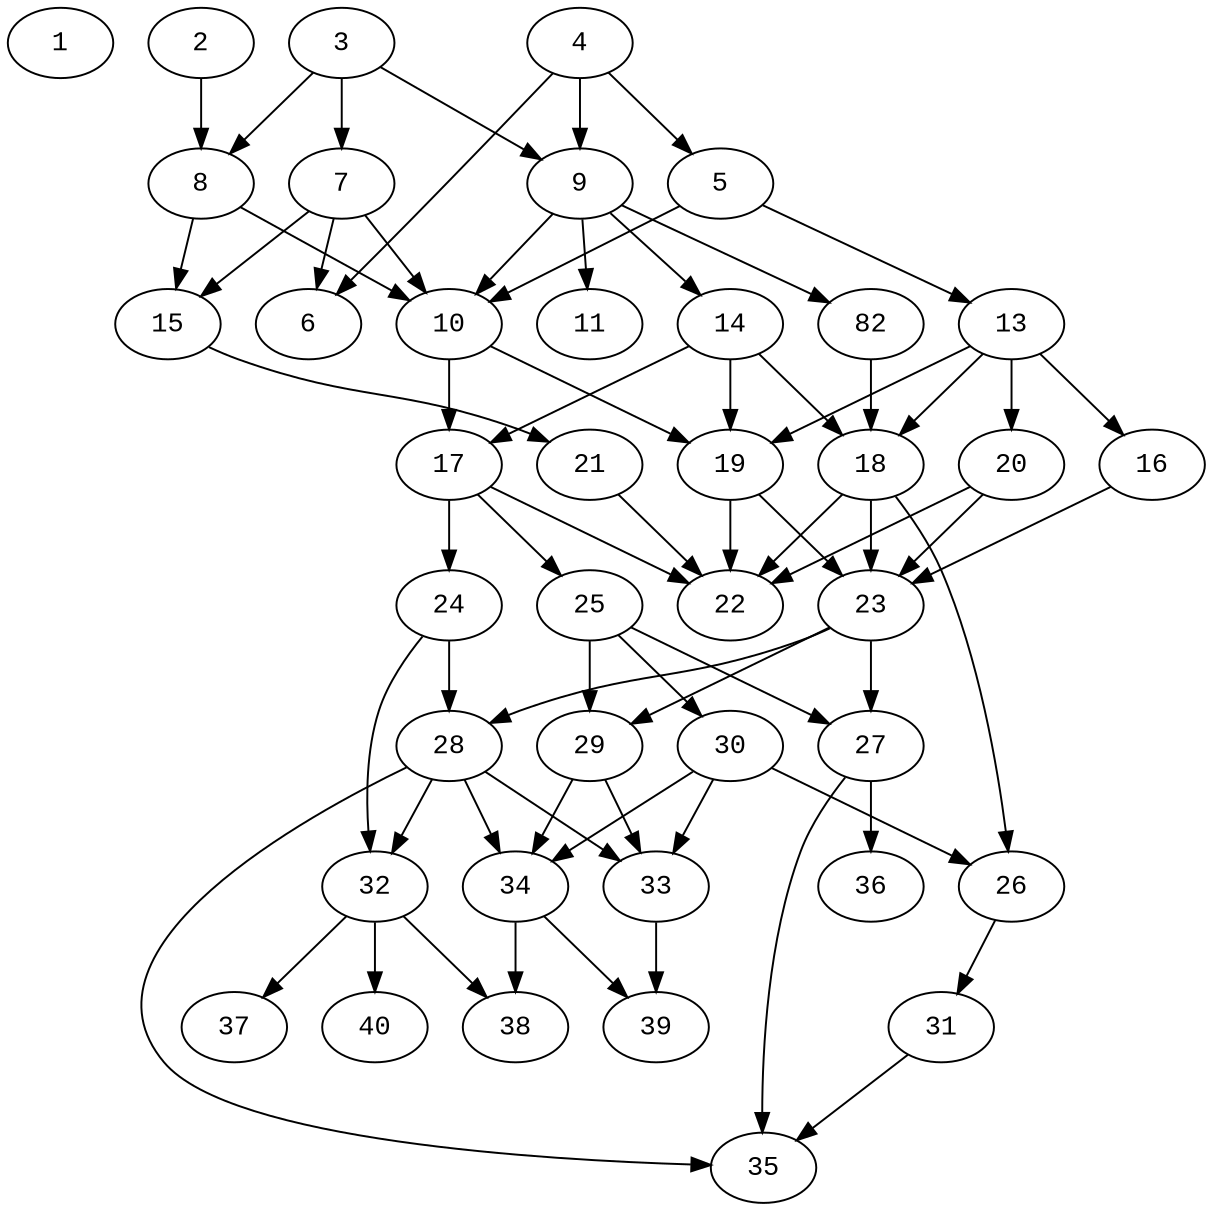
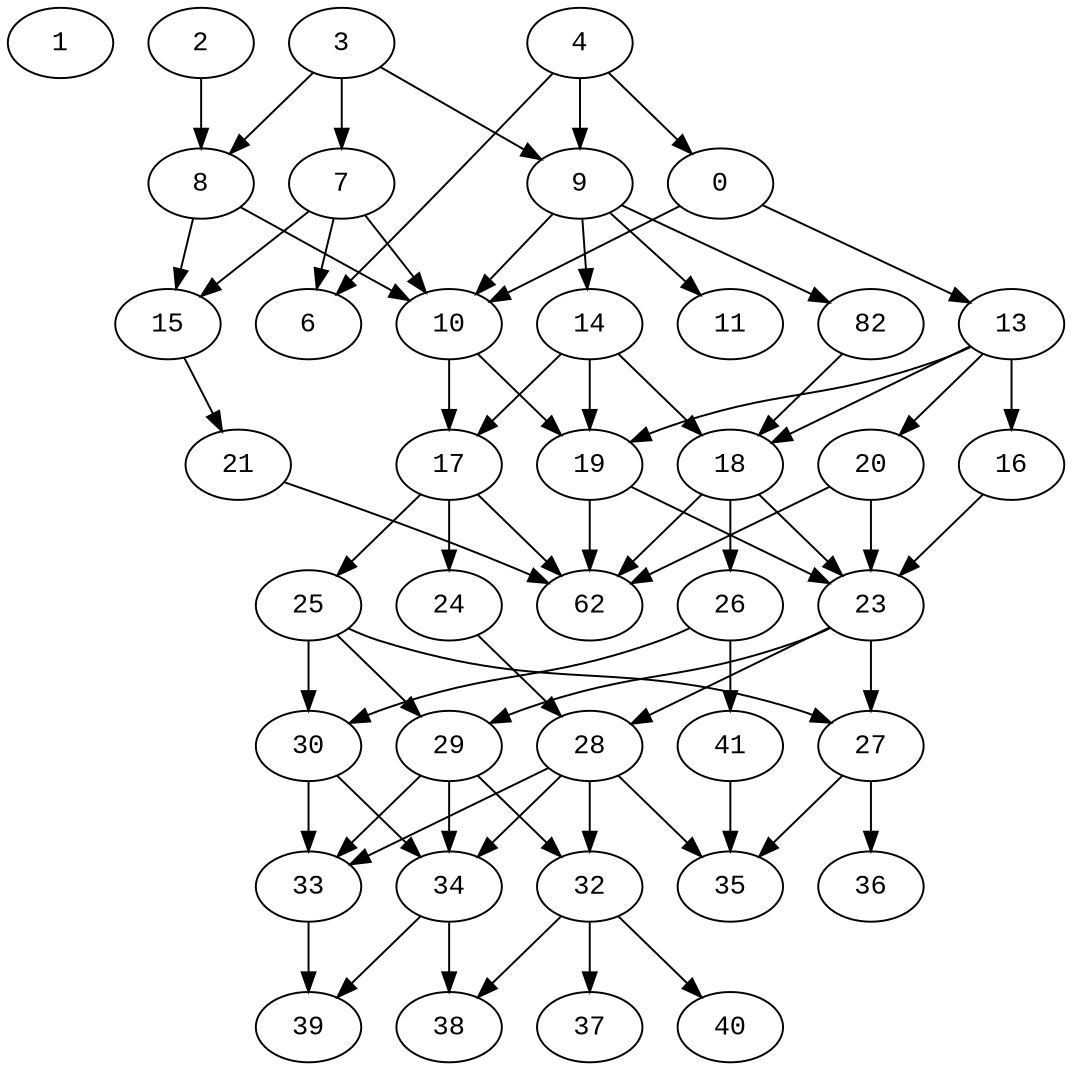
(721, 184) -> (721, 184)
(730, 605) -> (590, 605)
(374, 728) -> (510, 808)
(857, 810) -> (496, 680)
(941, 1027) -> (730, 746)
